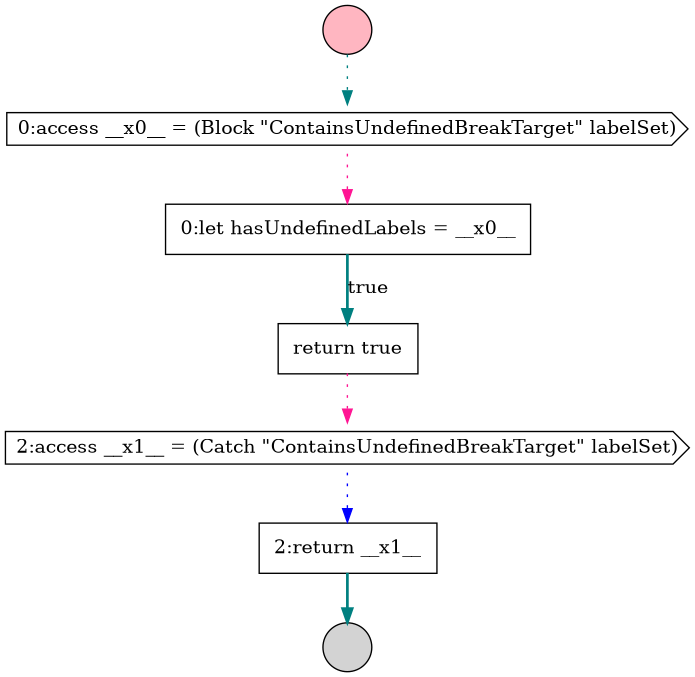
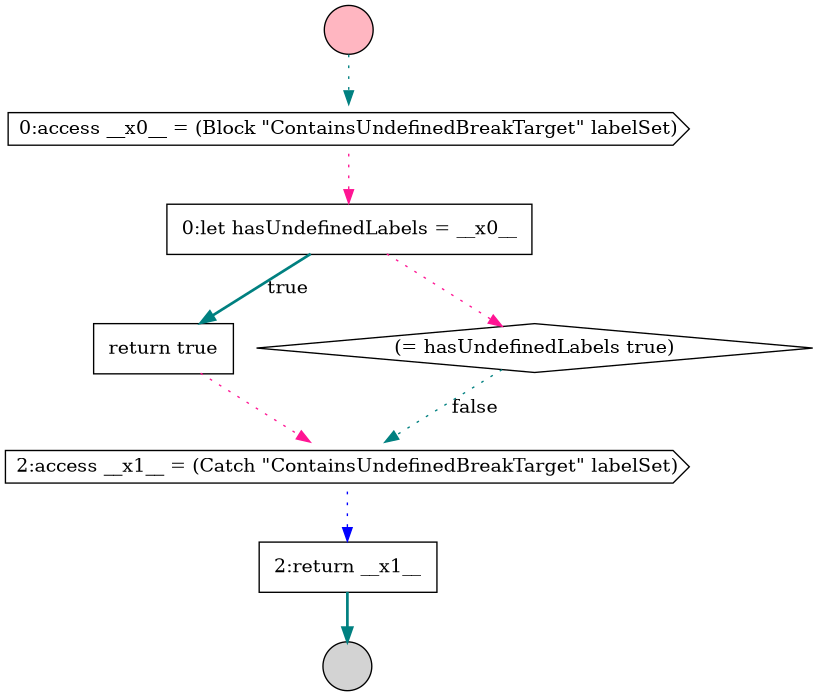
none -> (535, 348)
